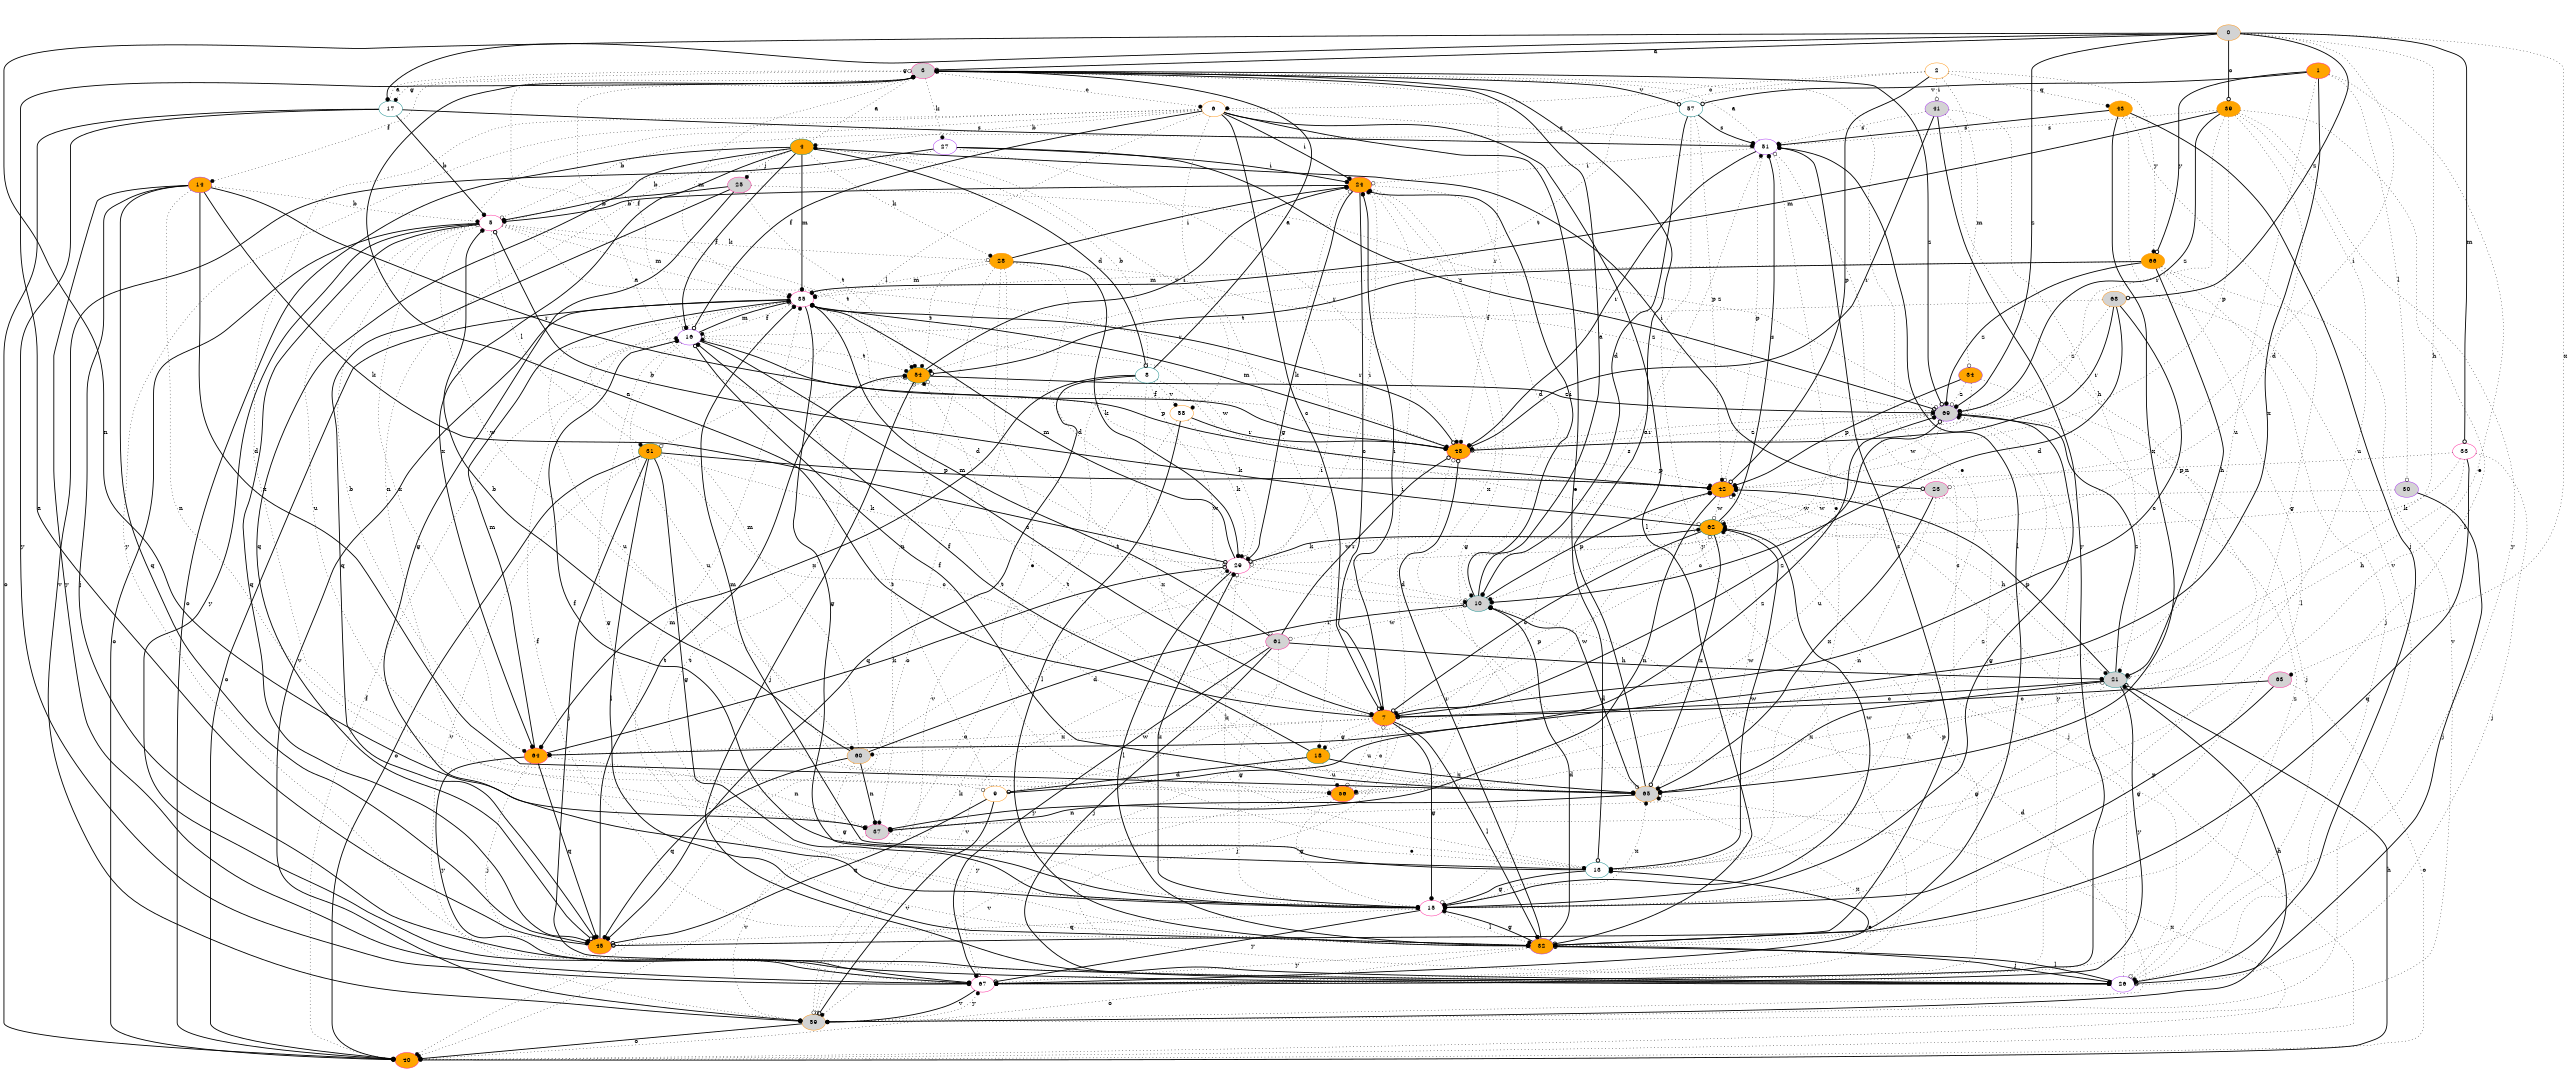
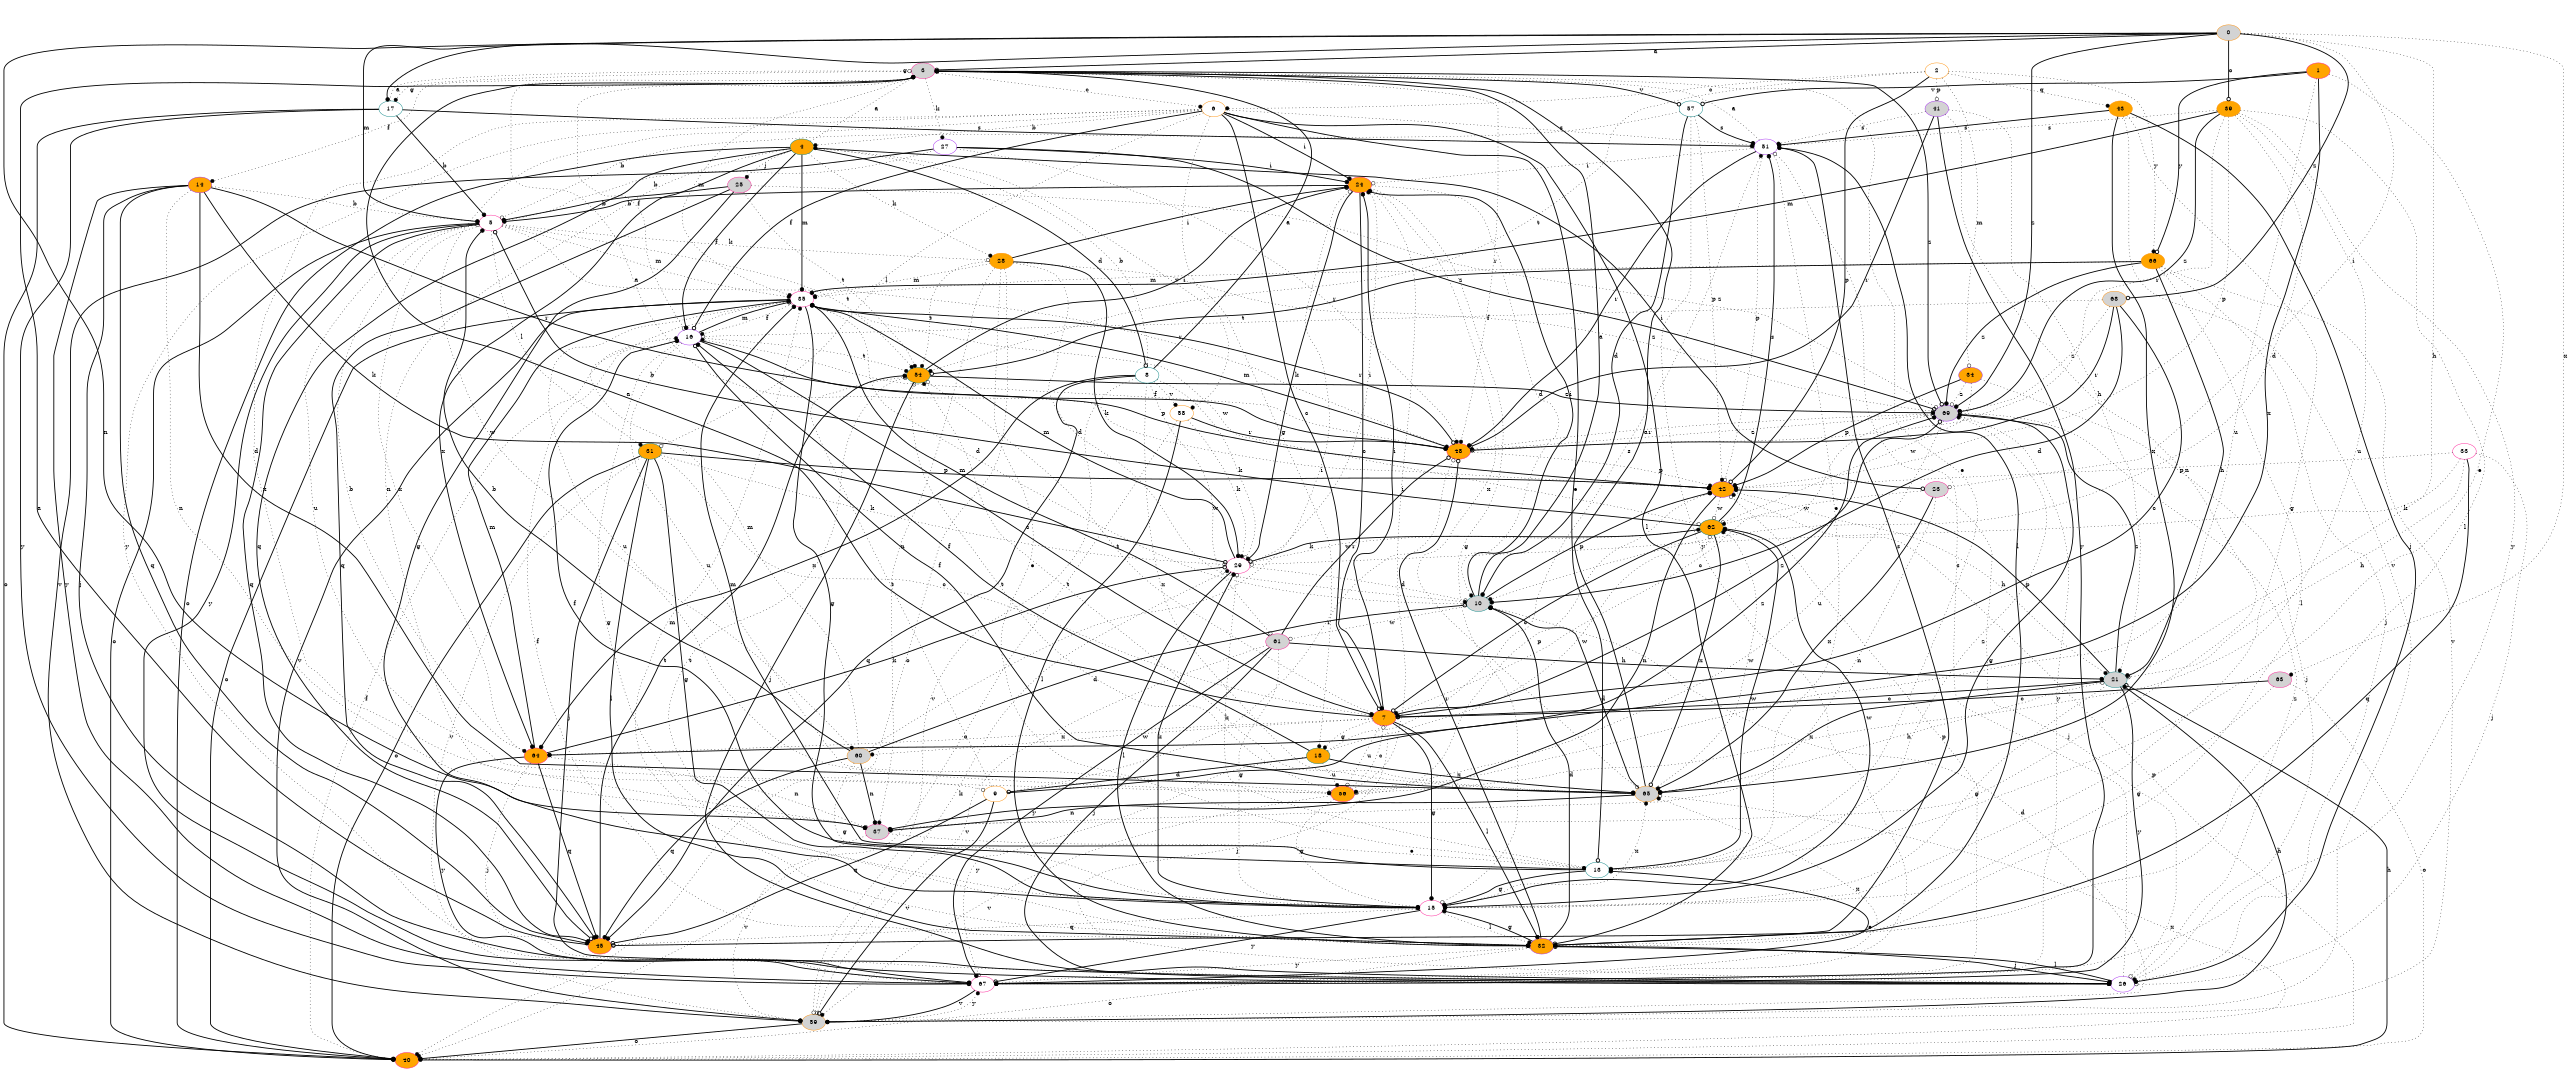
(1939, 90) -> (1939, 90)
(2467, 136) -> (1164, 38)
(2407, 489) -> none
(1889, 896) -> (1889, 896)
